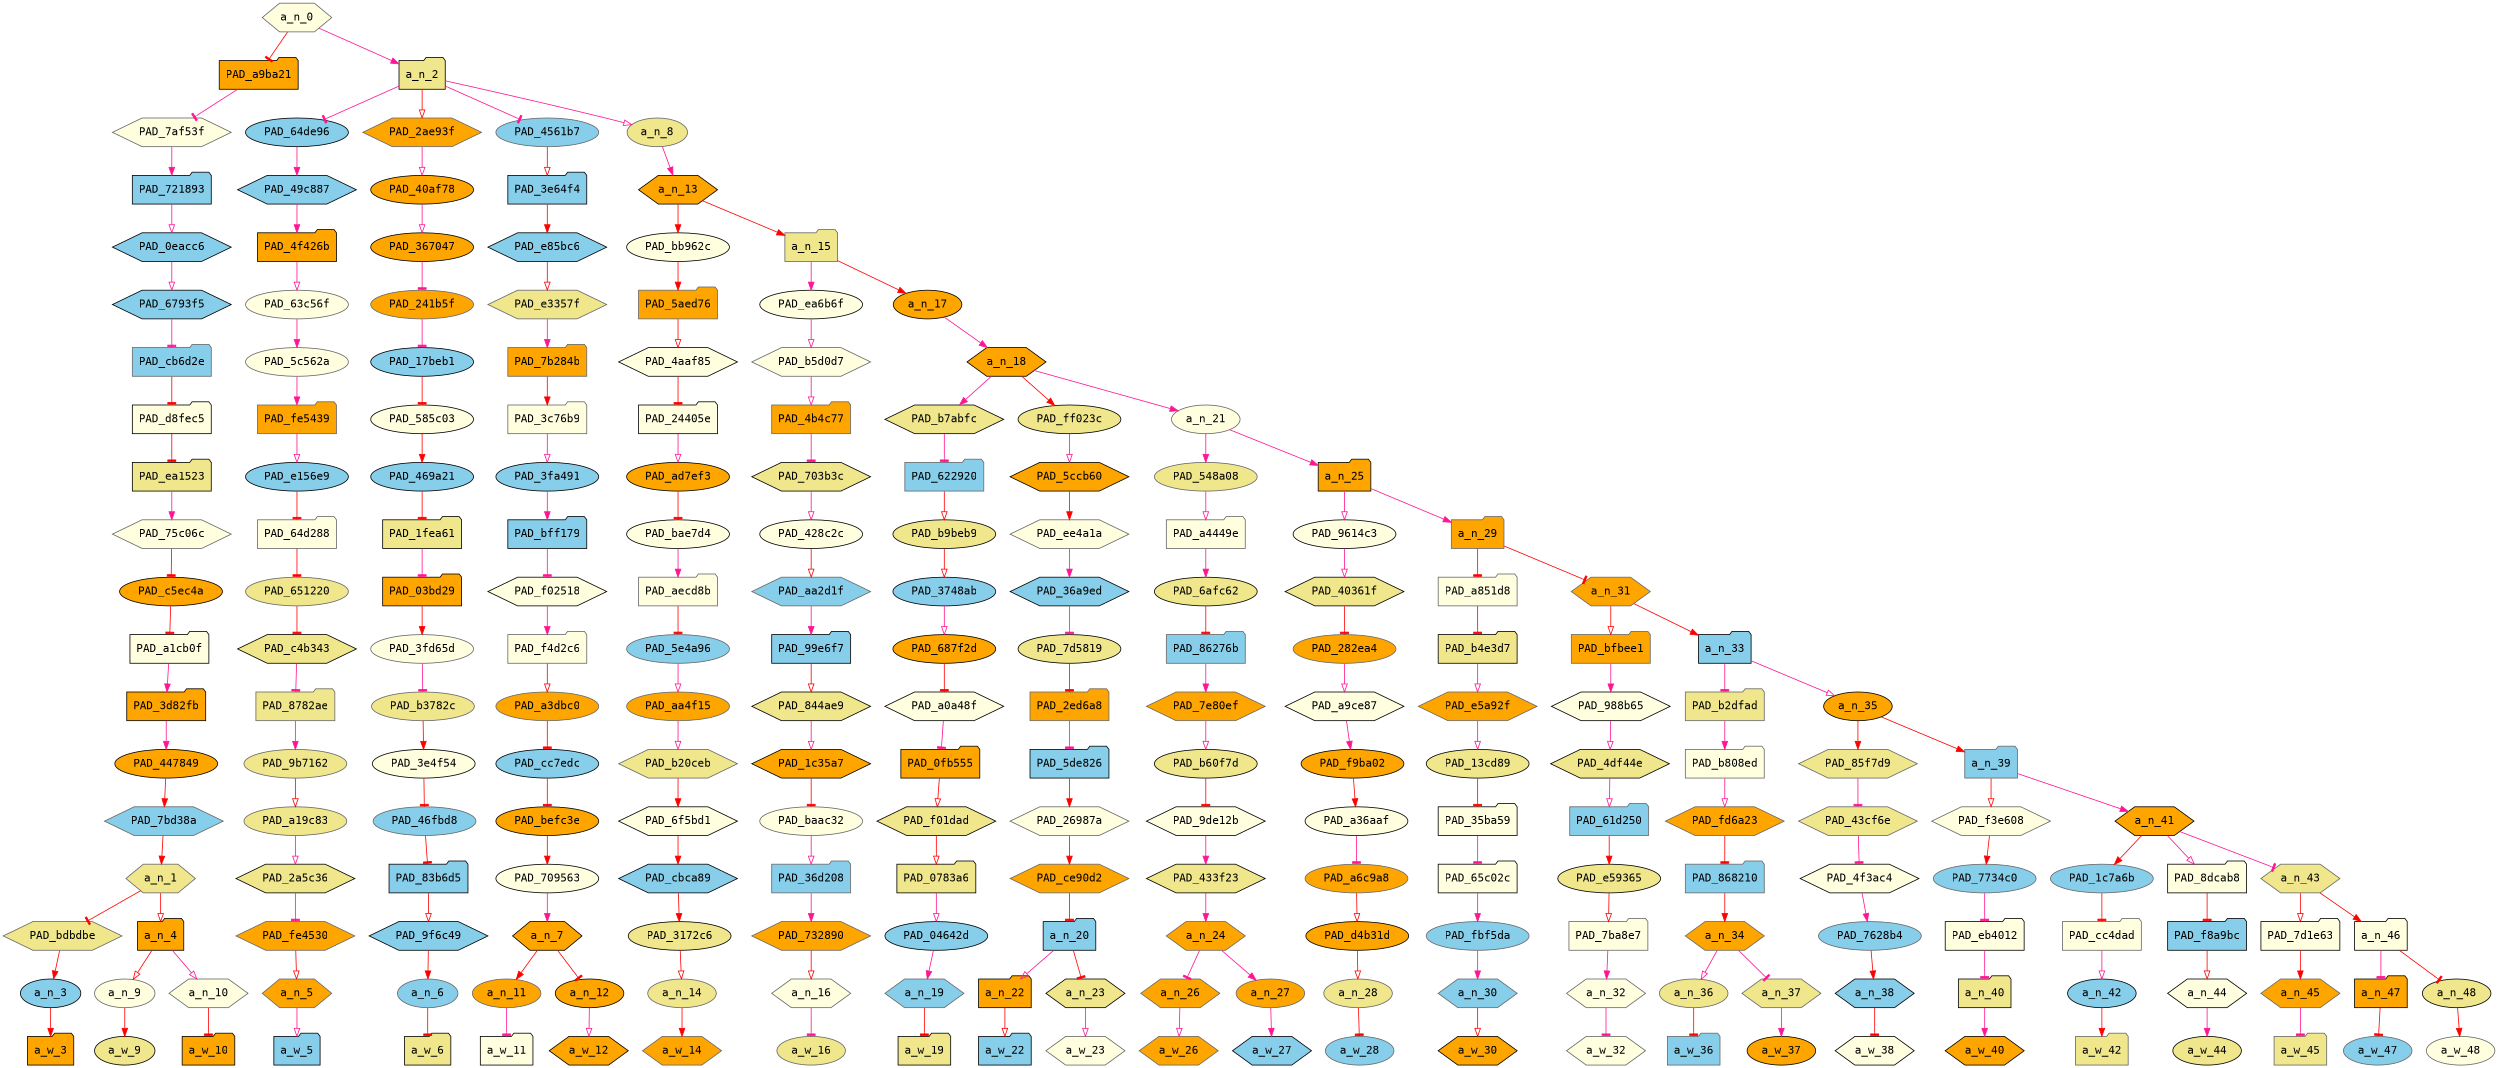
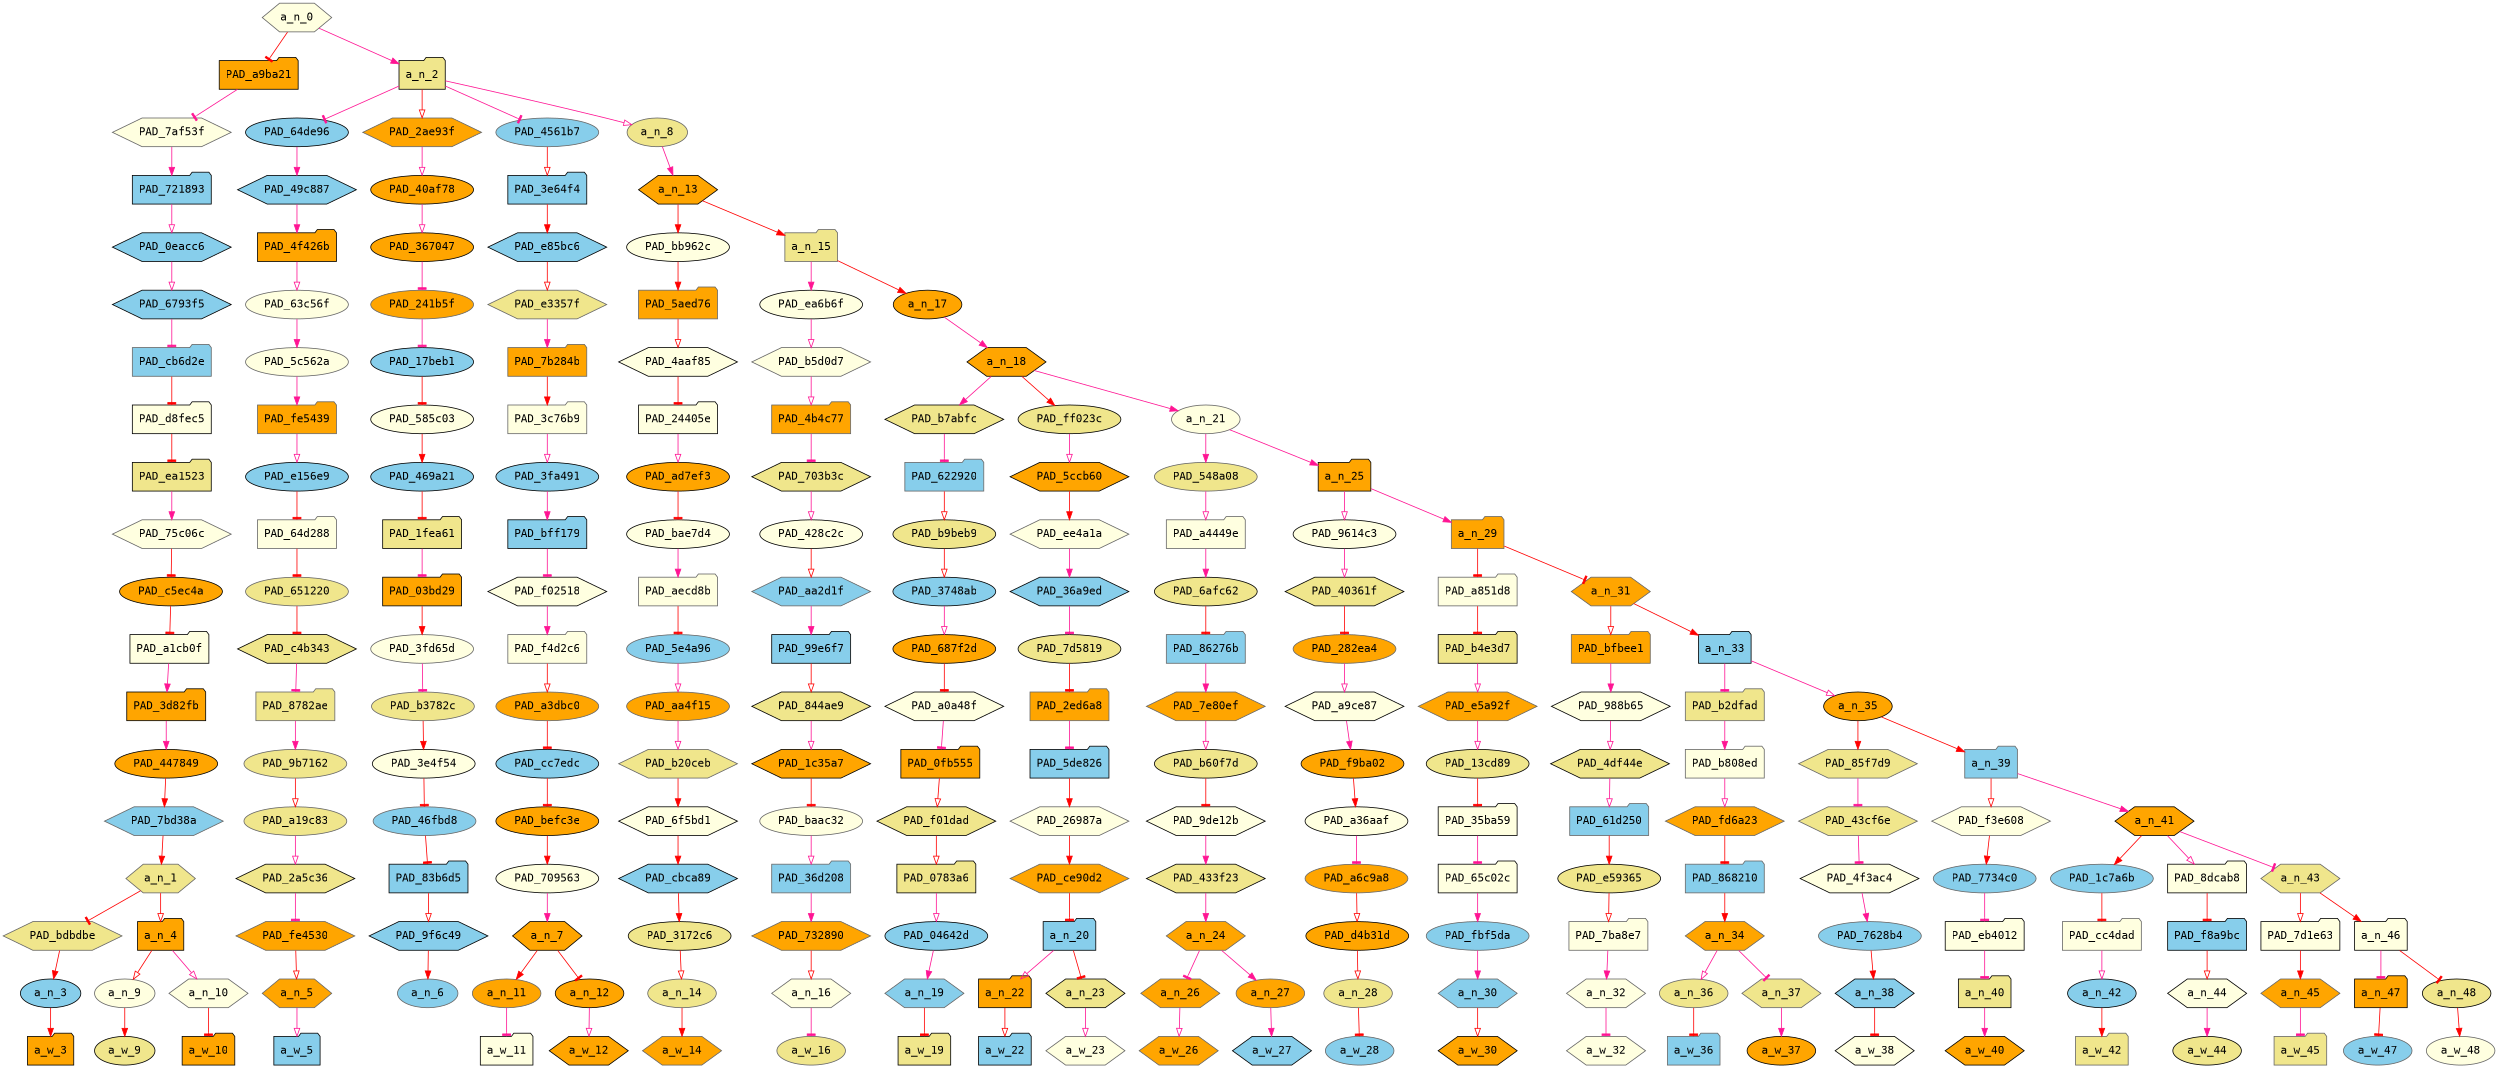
(428, 1051) -> none
